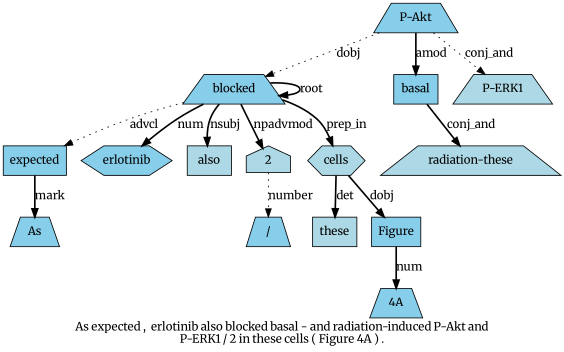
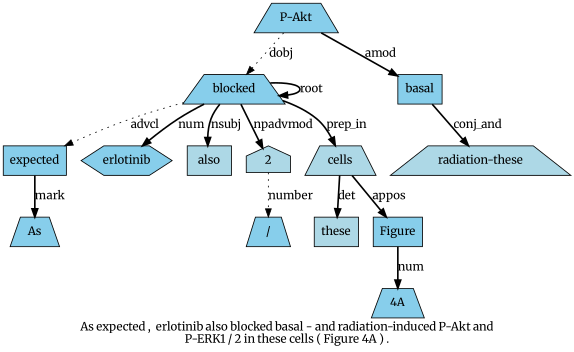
(503, 89) -> none
(336, 161) -> (340, 161)
(382, 196) -> (389, 196)
